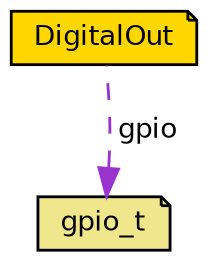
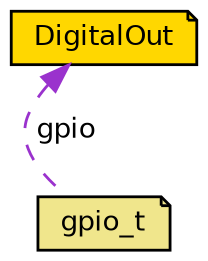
(110, 116) -> (27, 145)
